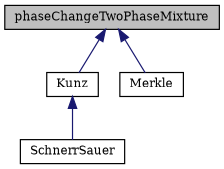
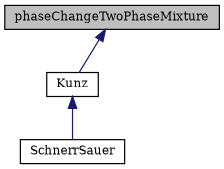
(152, 85) -> none
